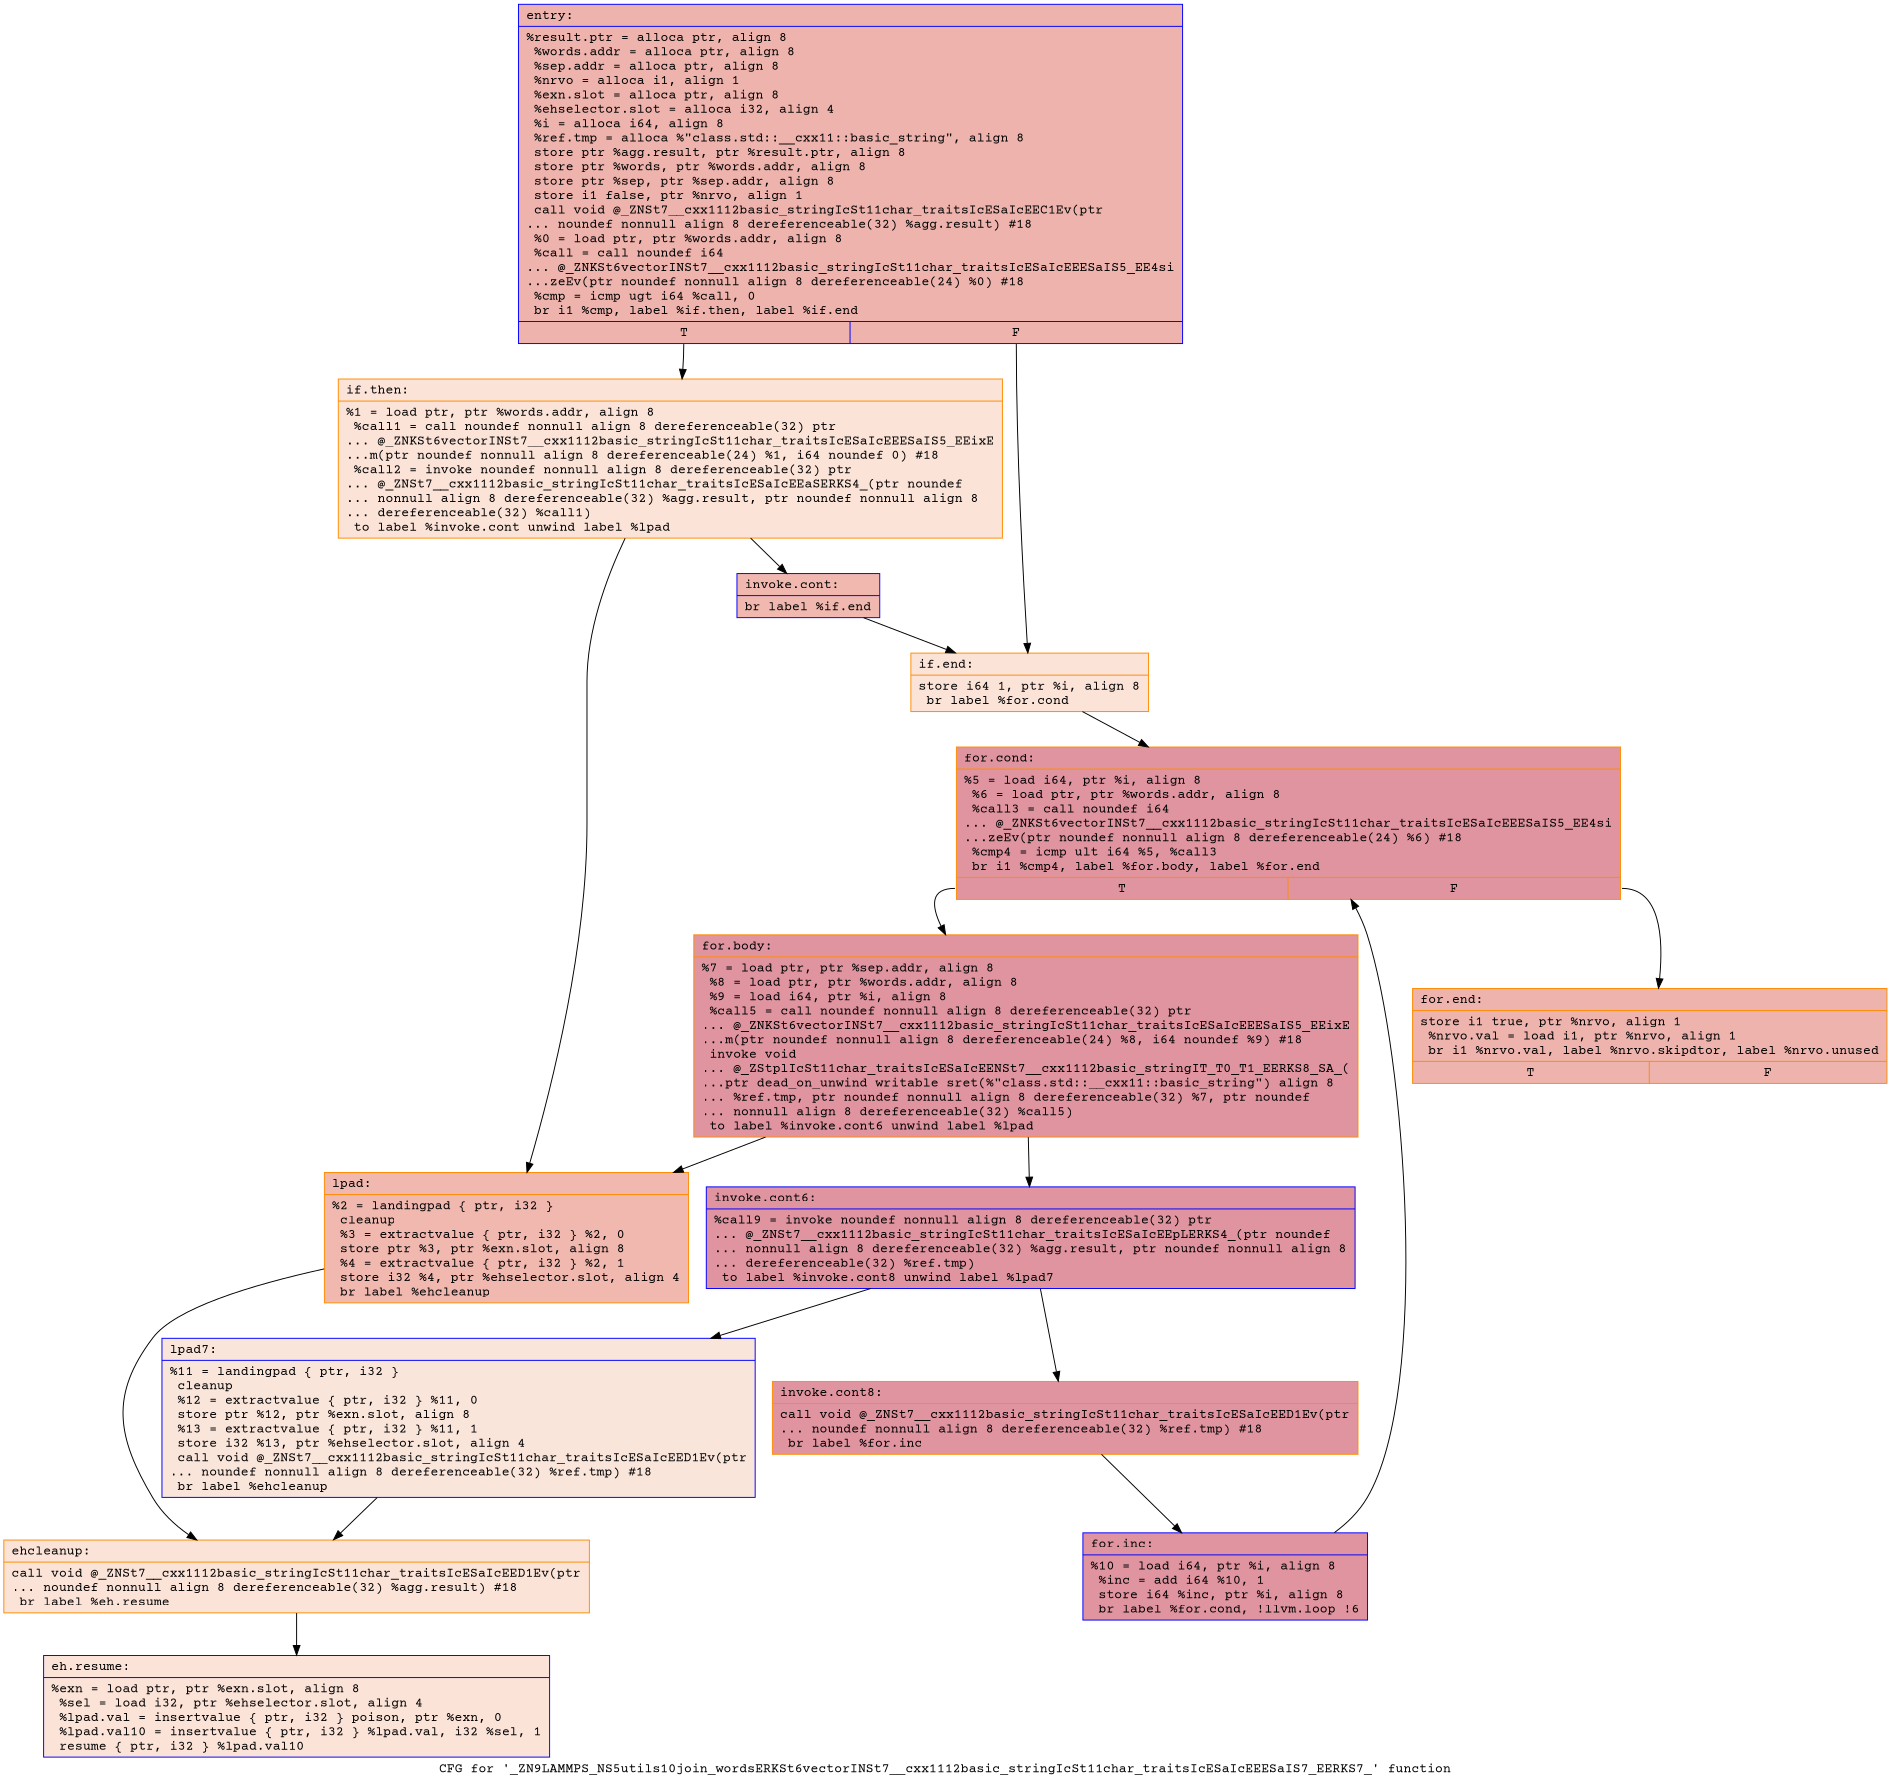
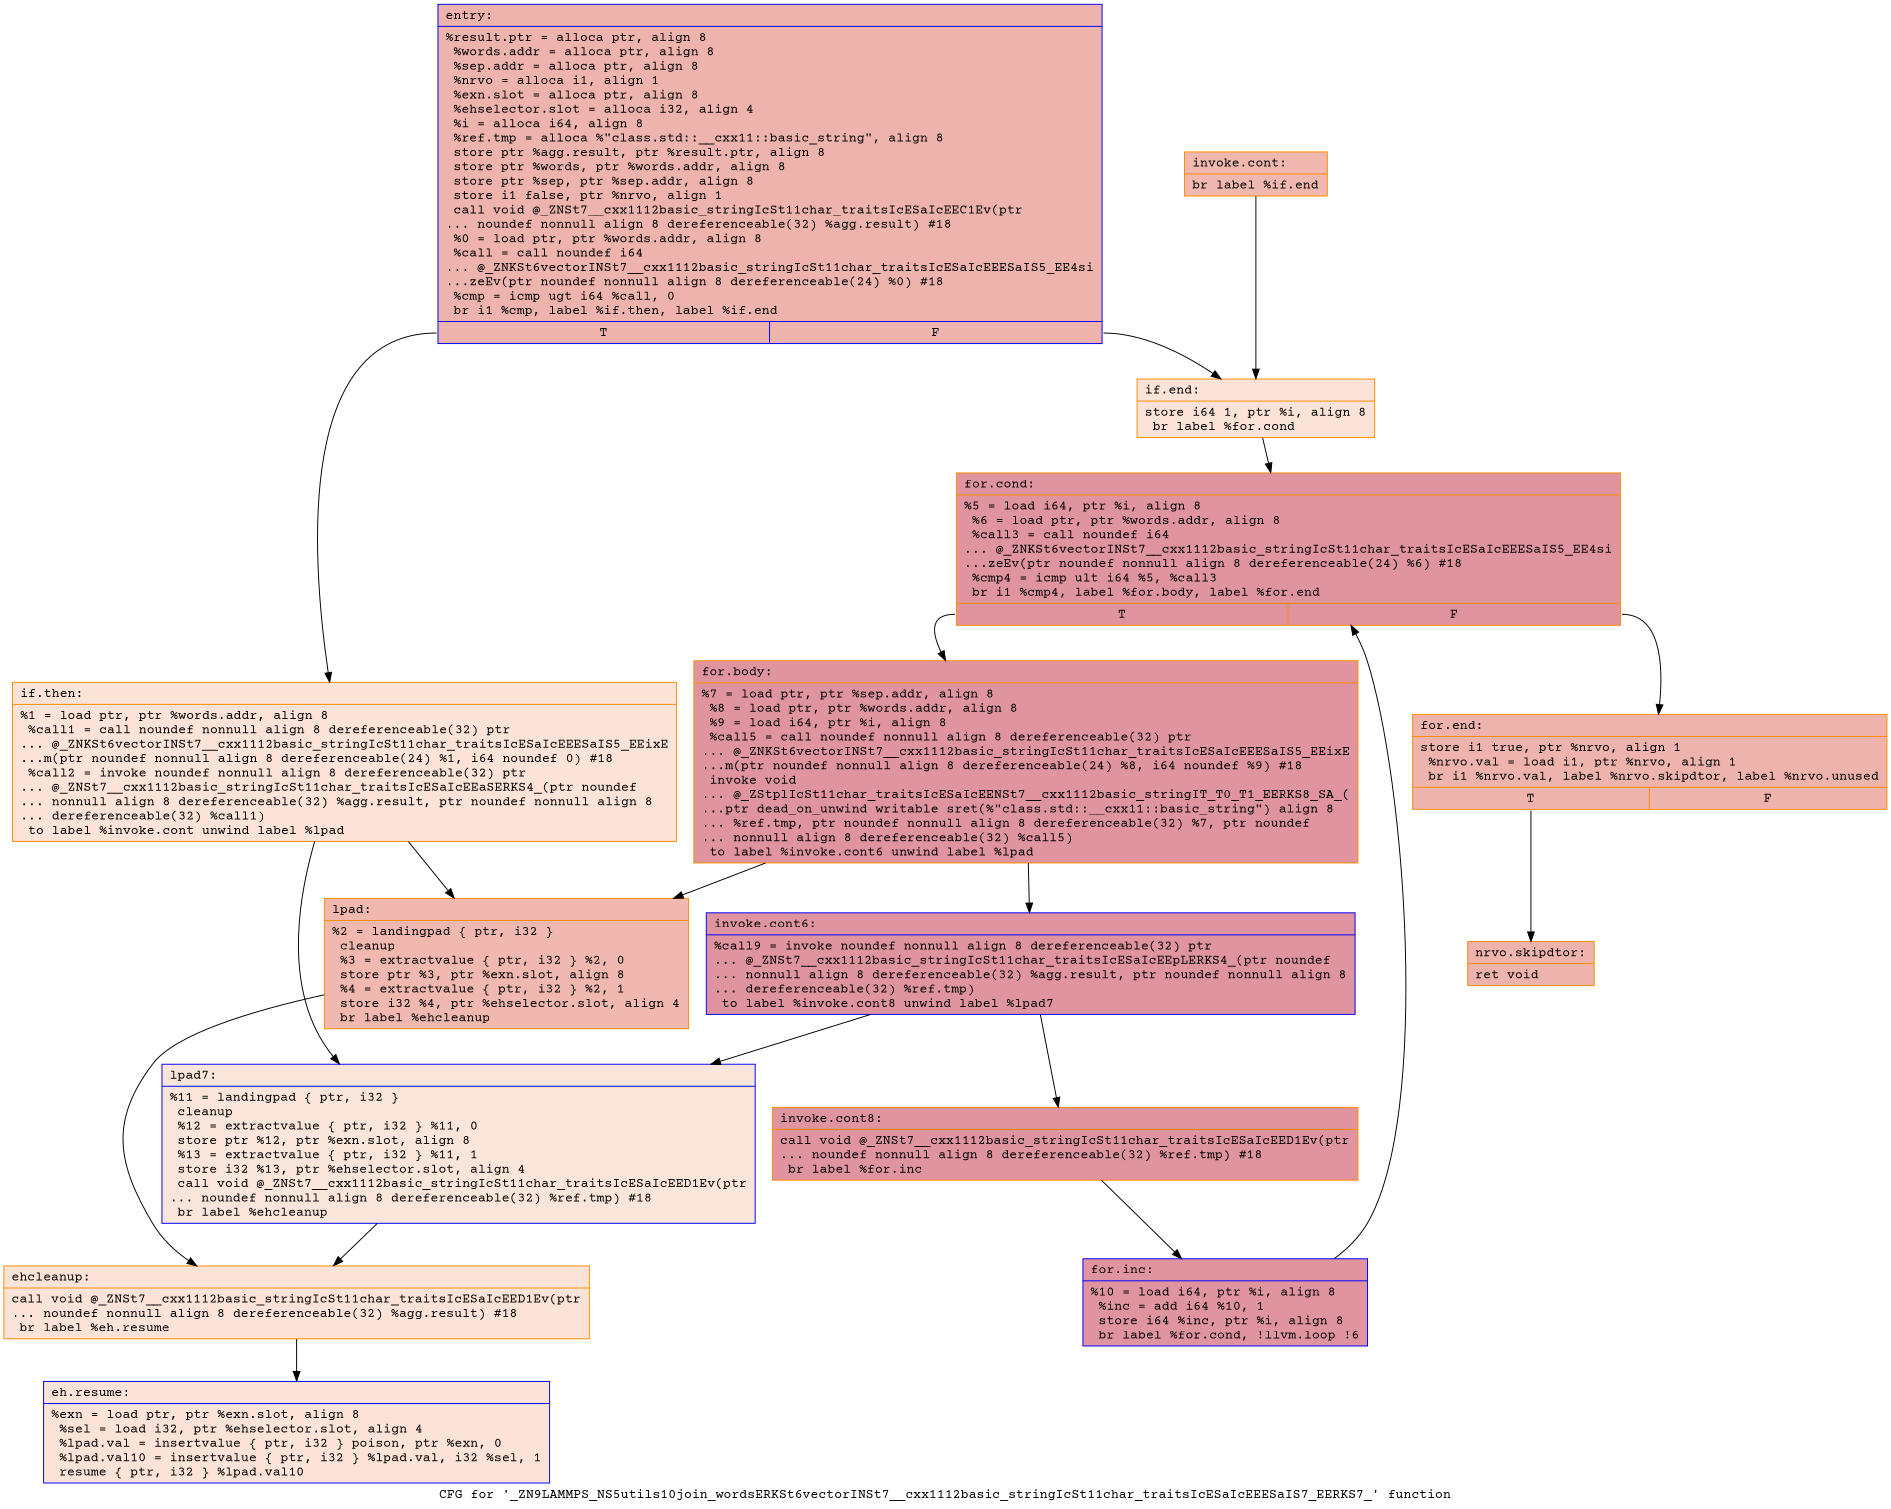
(765, 552) -> (299, 952)
(808, 596) -> (1256, 174)
none -> (1531, 964)
